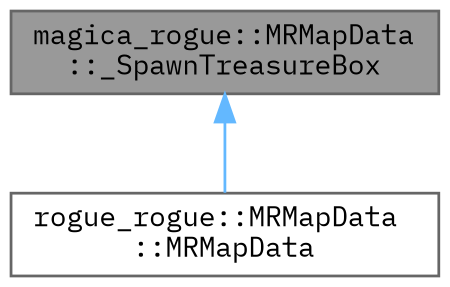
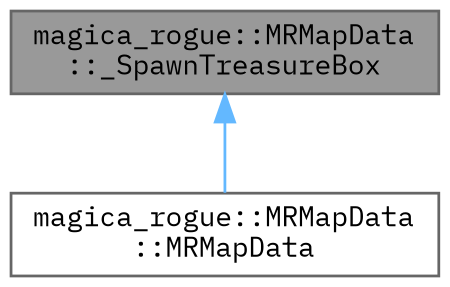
(225, 235) -> (225, 235)
